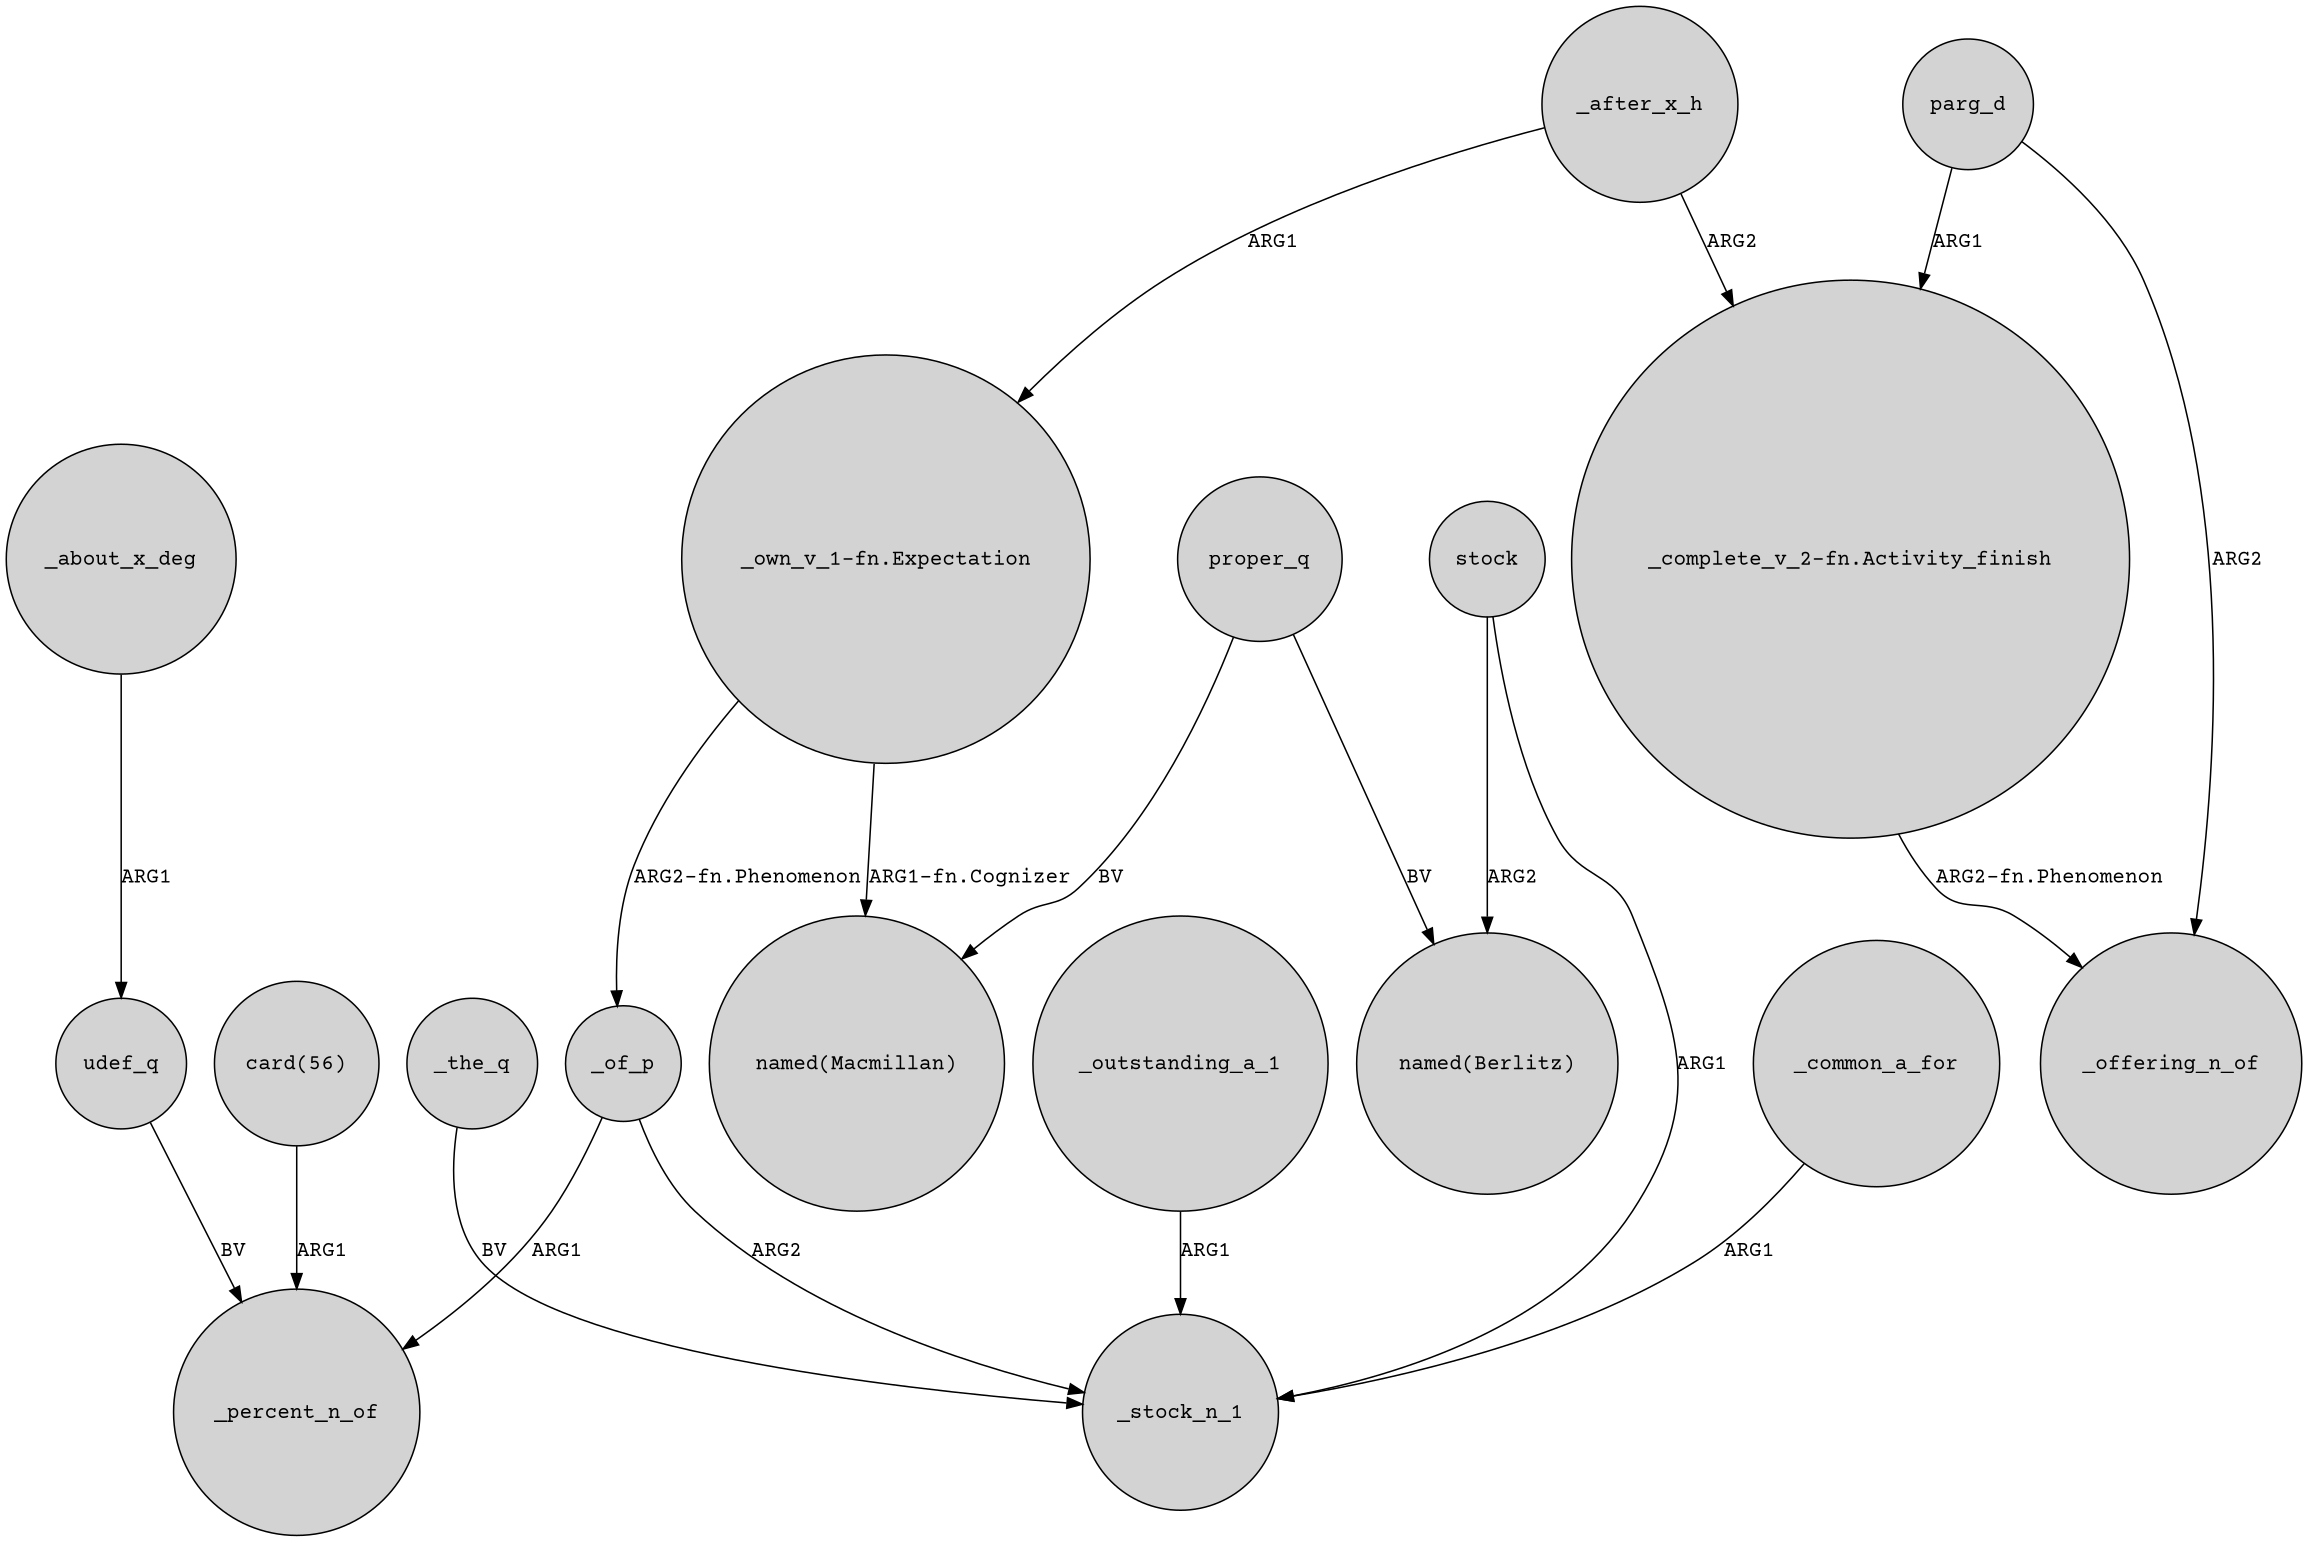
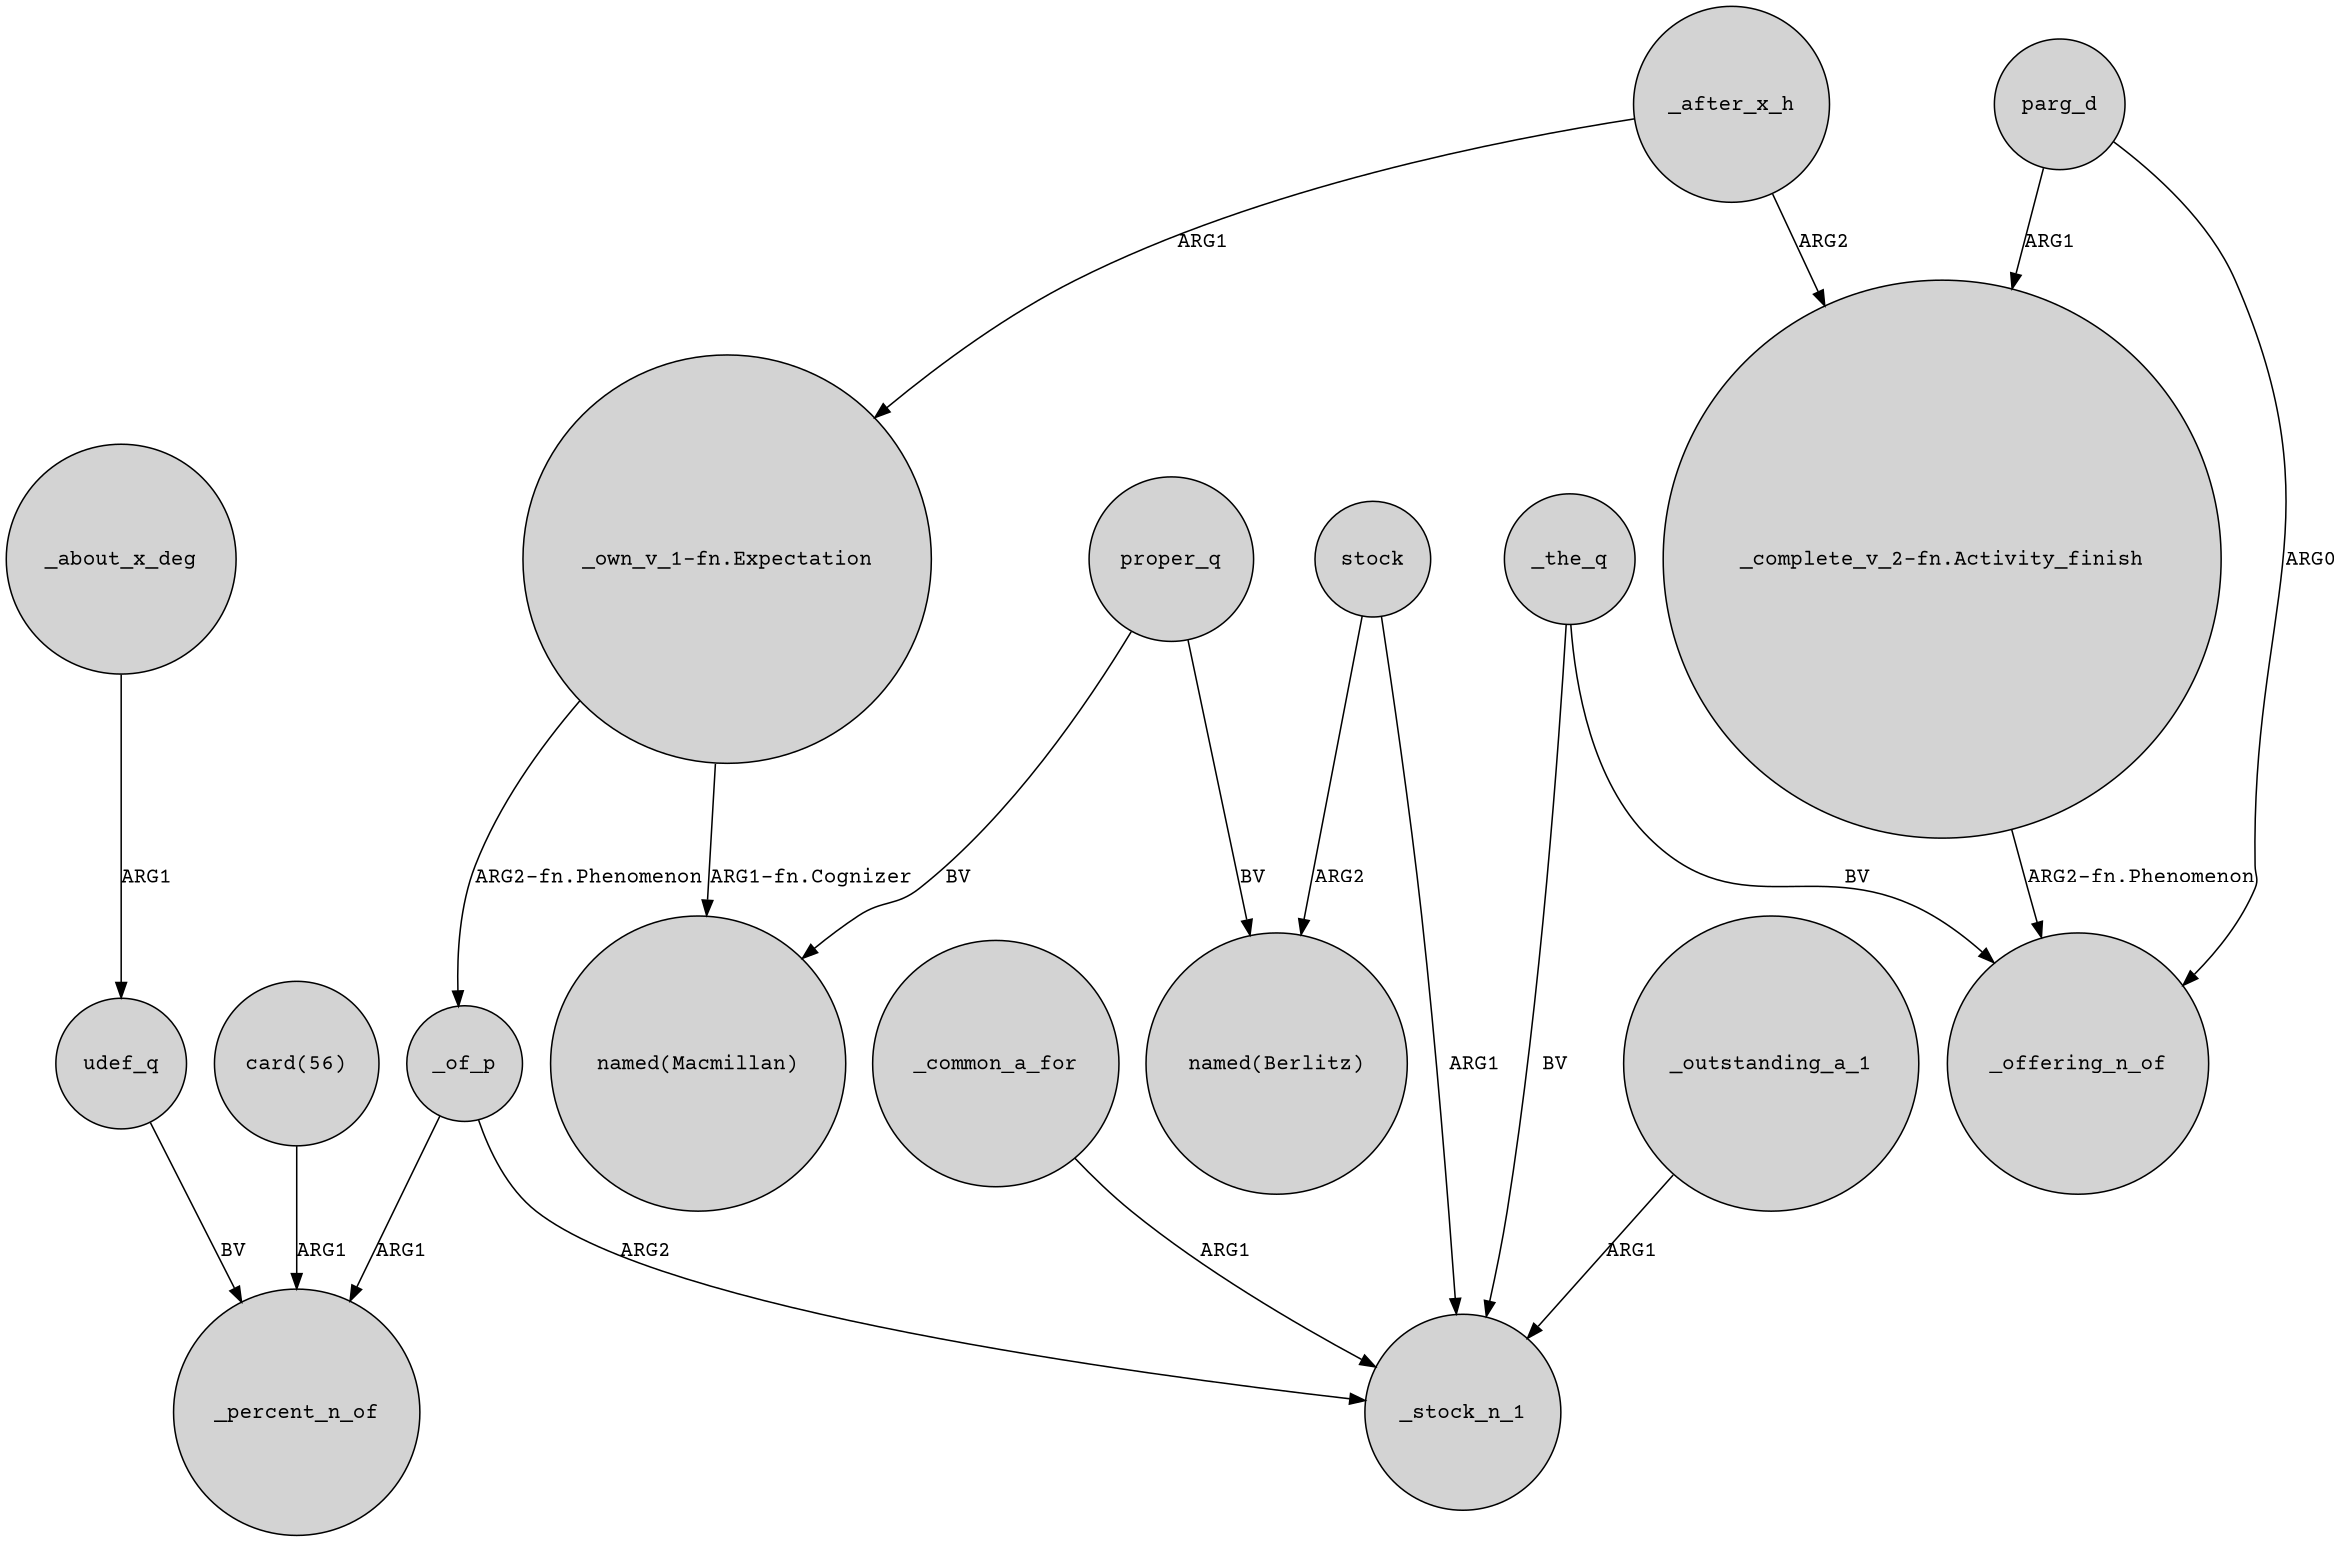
(2238, 559) -> (2312, 559)
none -> (1704, 874)
